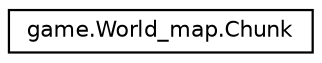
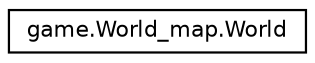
(161, 31) -> (157, 31)
